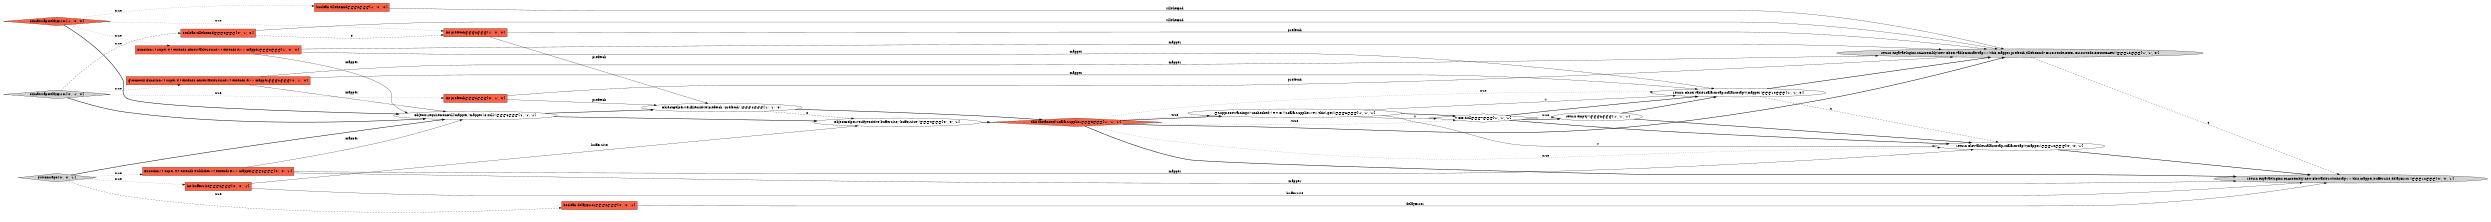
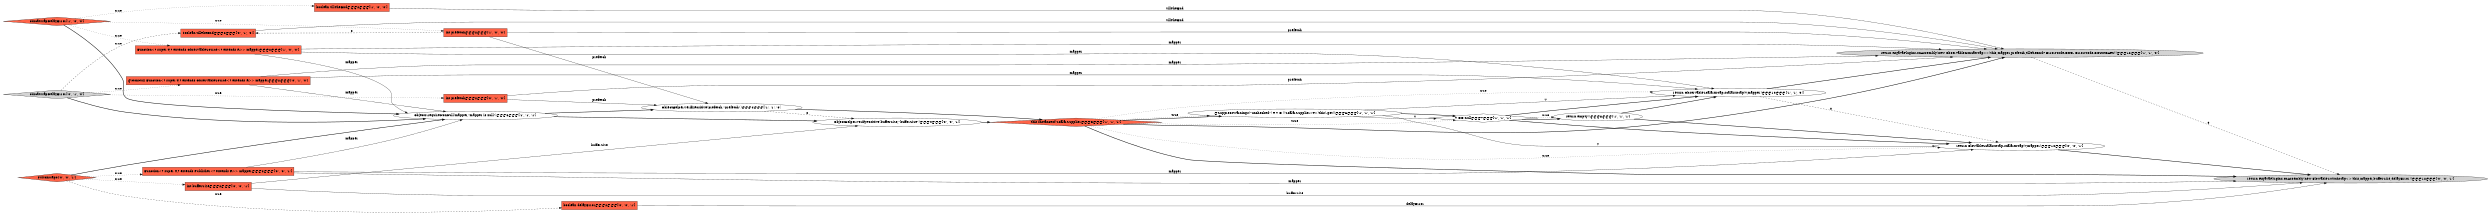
(349, 38) -> (351, 33)
(57, 178) -> (57, 178)
